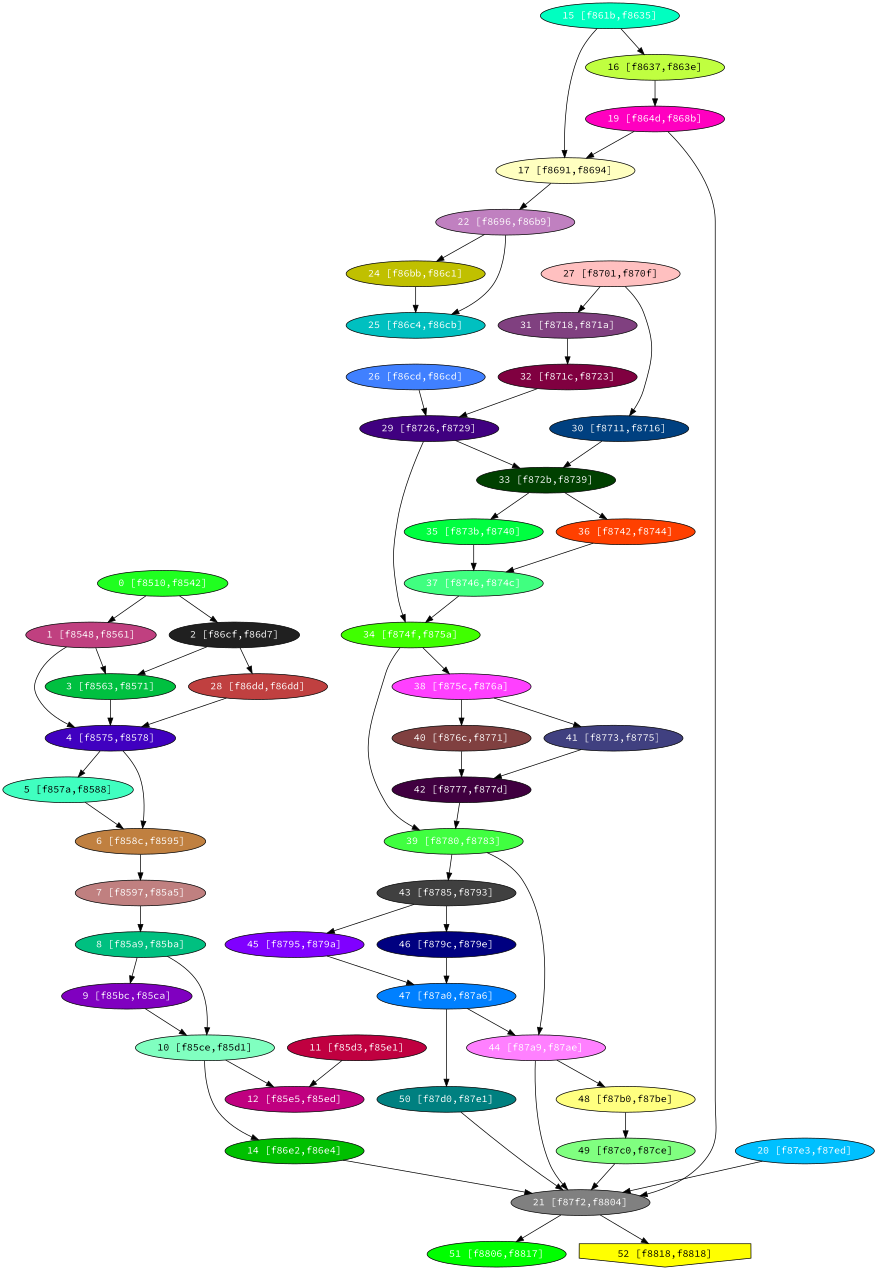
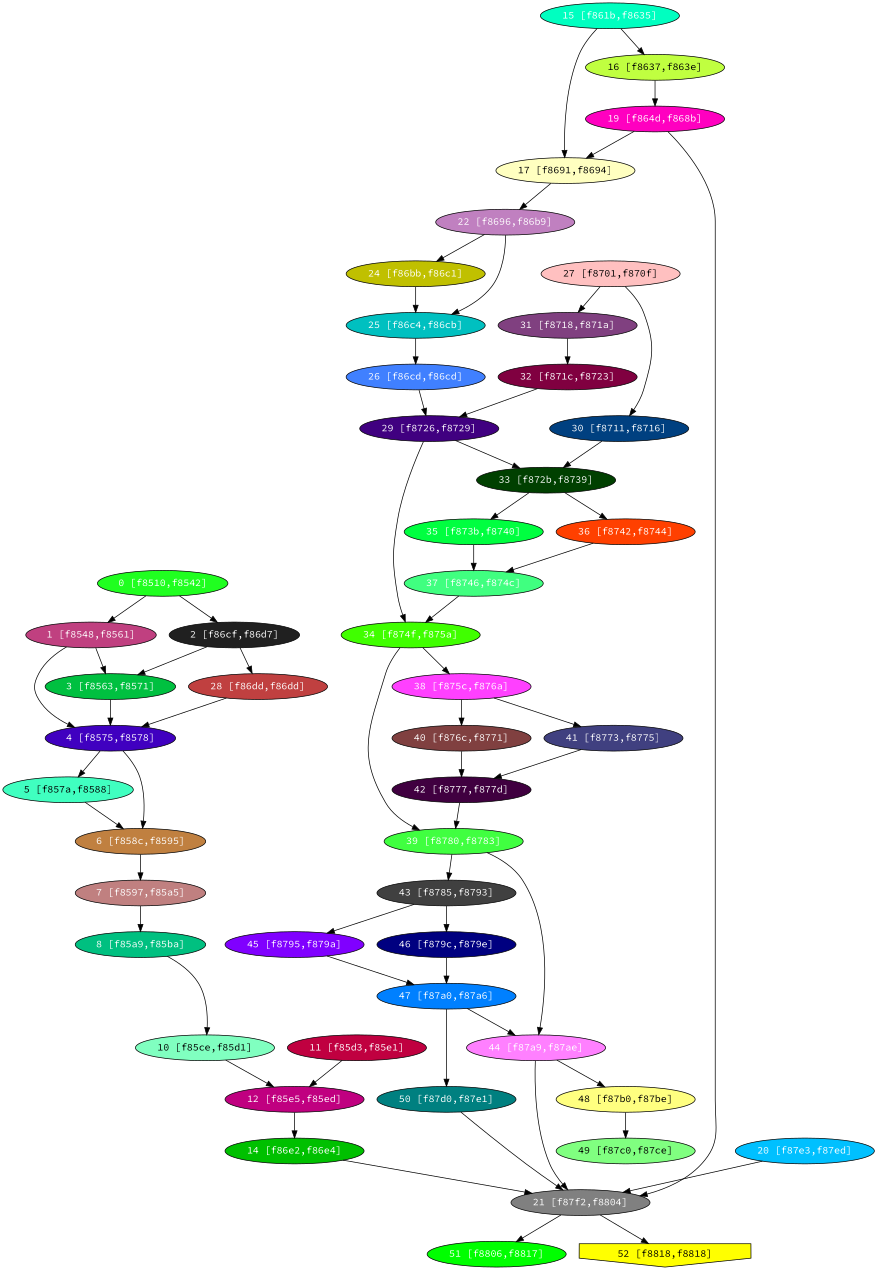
none -> (416, 348)
(127, 996) -> none
(215, 1107) -> (295, 1122)
(605, 1174) -> none
